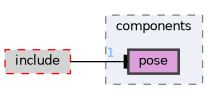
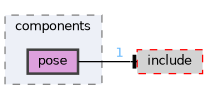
(96, 62) -> (110, 62)
